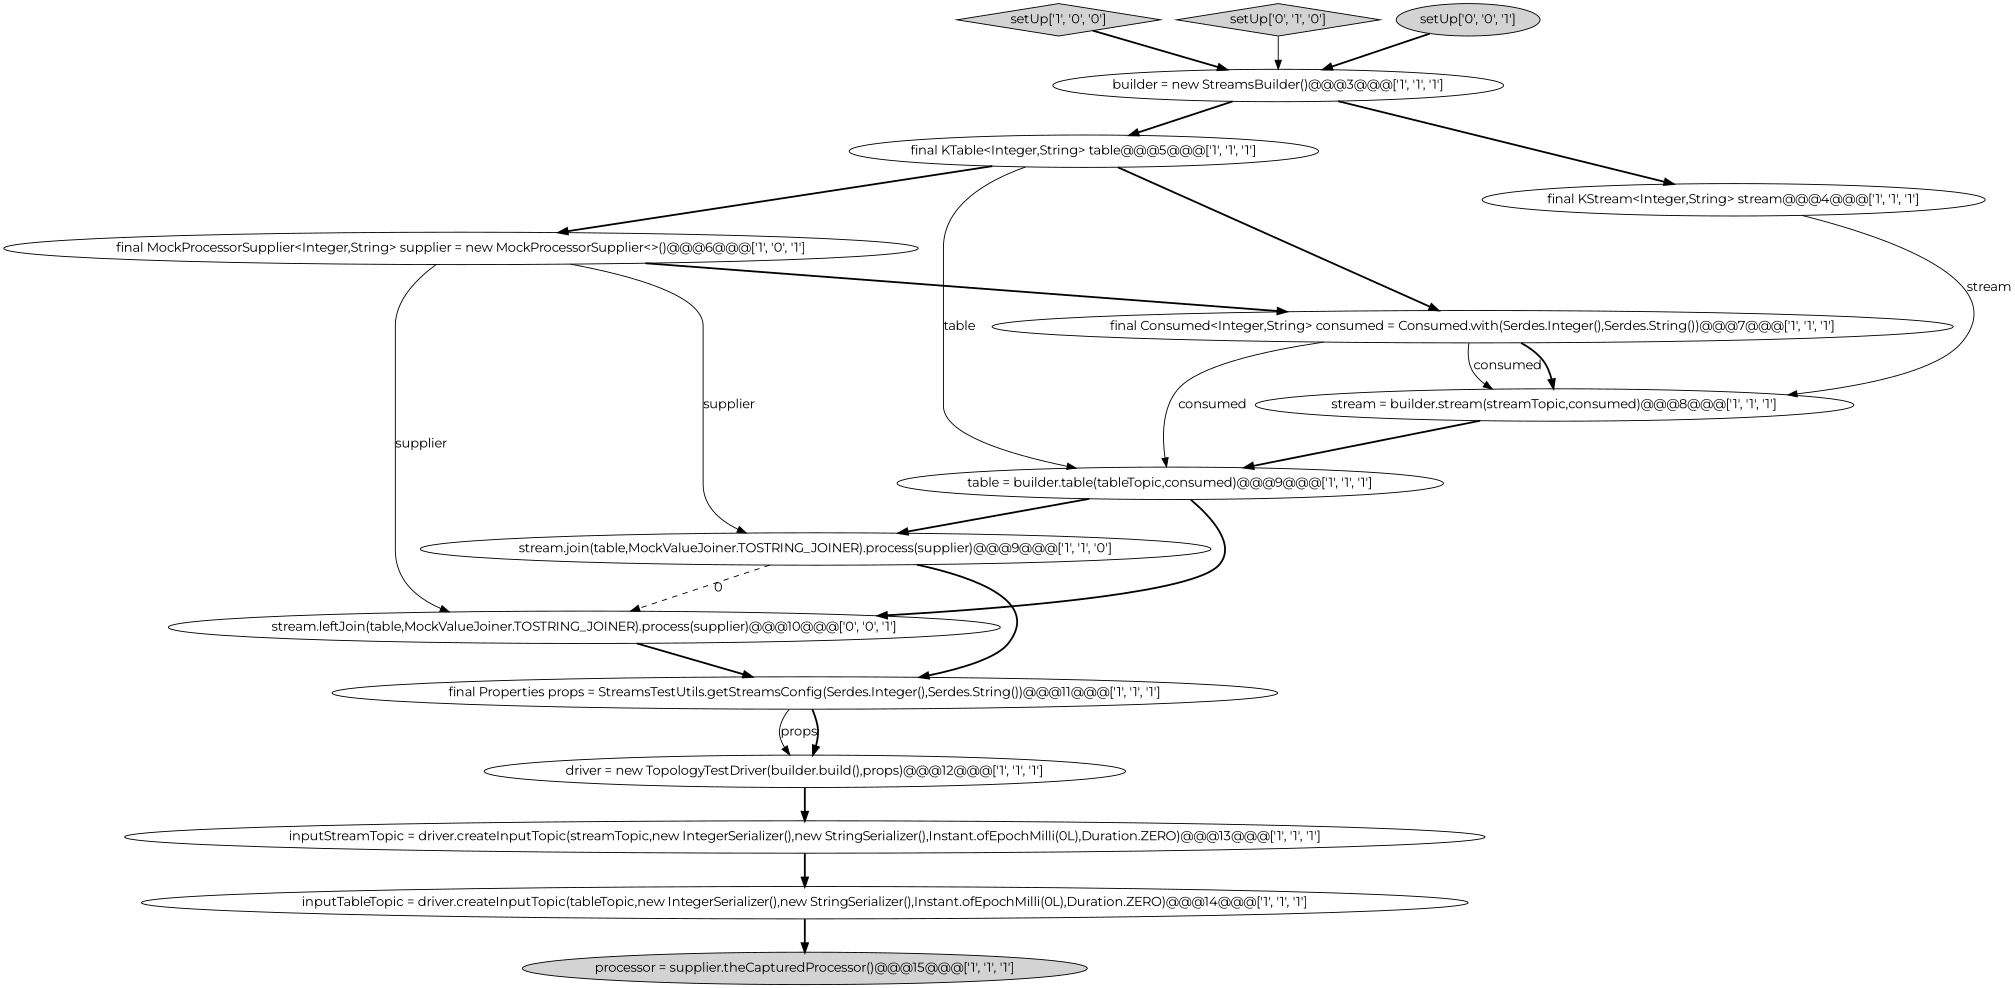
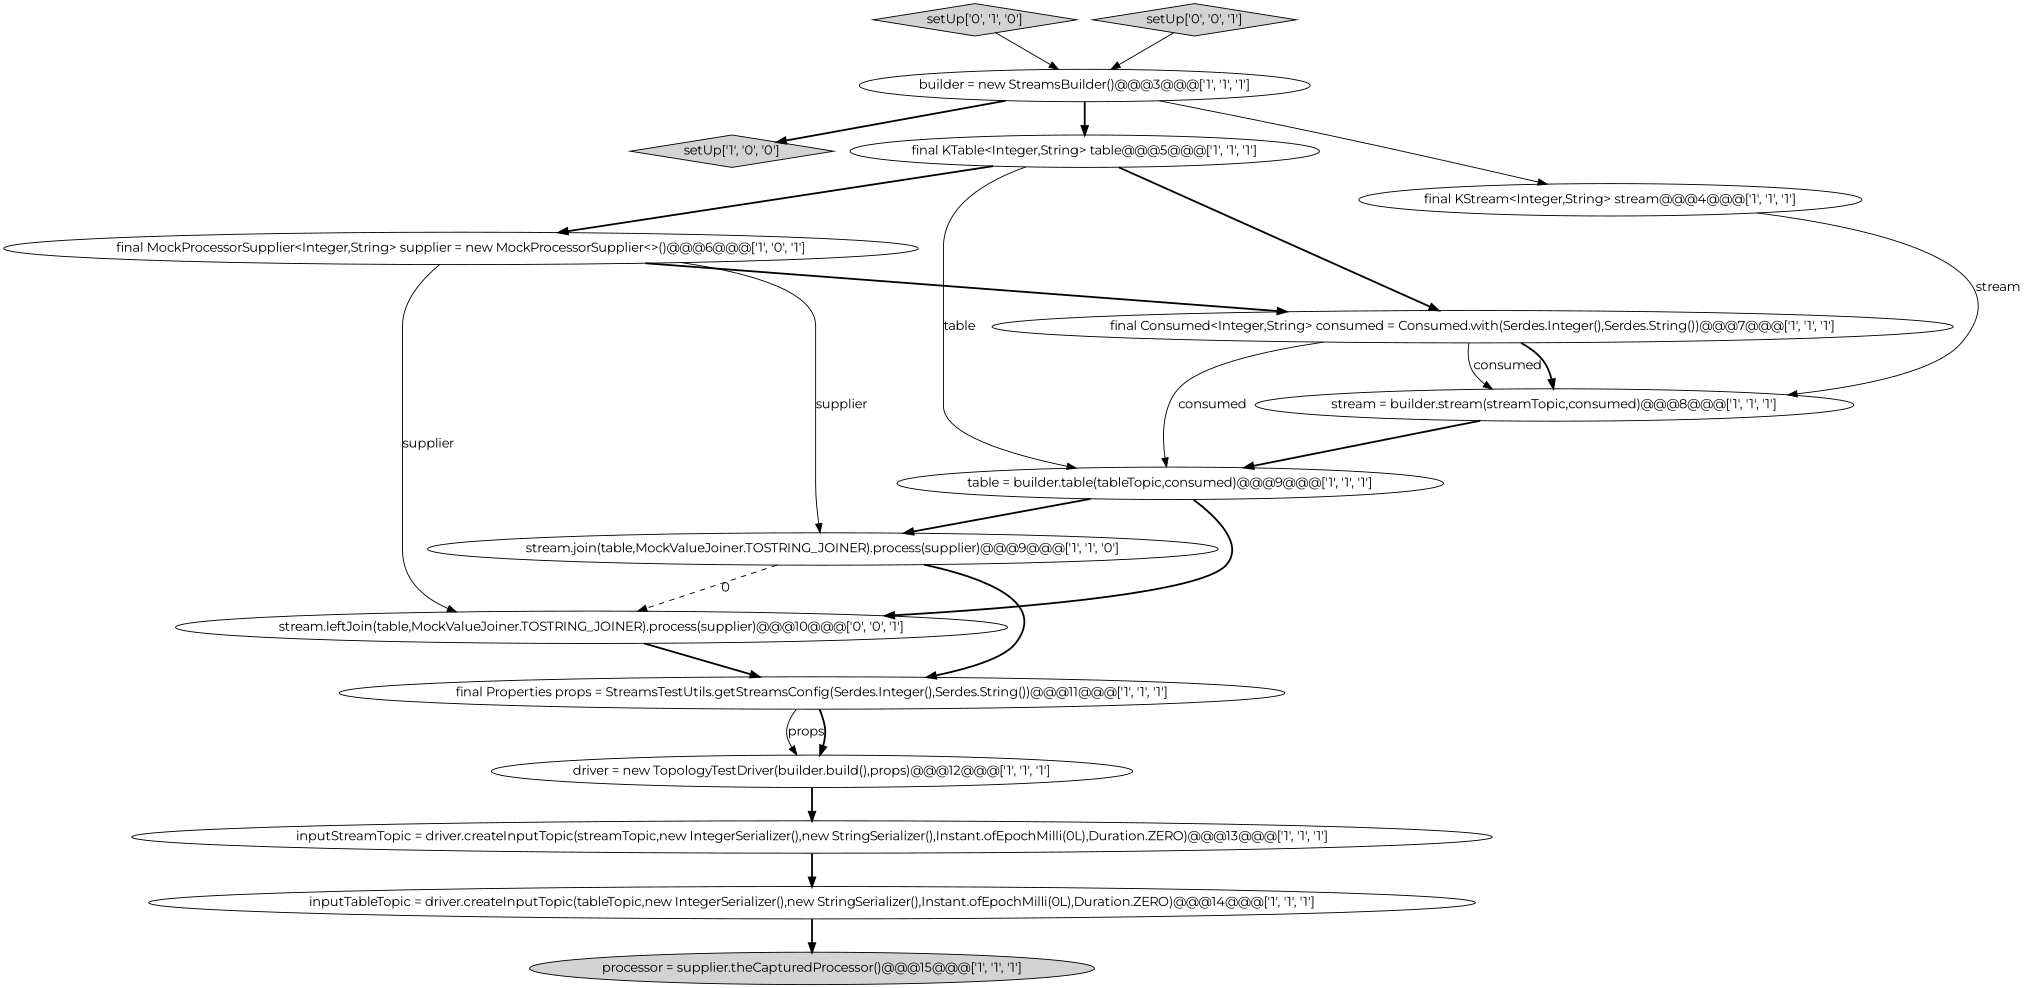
(1468, 20) -> (1195, 20)
(1155, 49) -> (896, 121)
(1381, 50) -> (1146, 49)
(1501, 141) -> (1349, 140)
